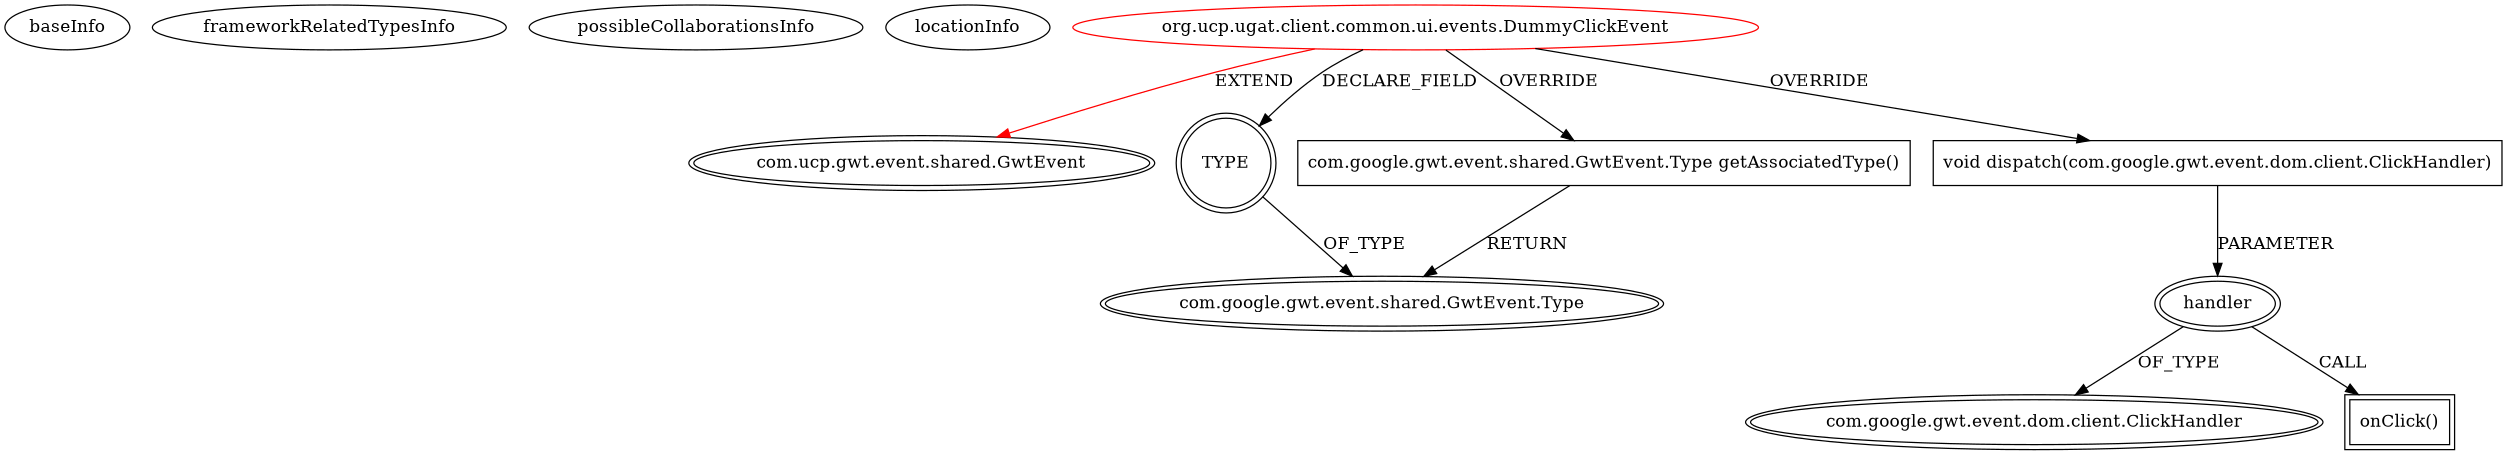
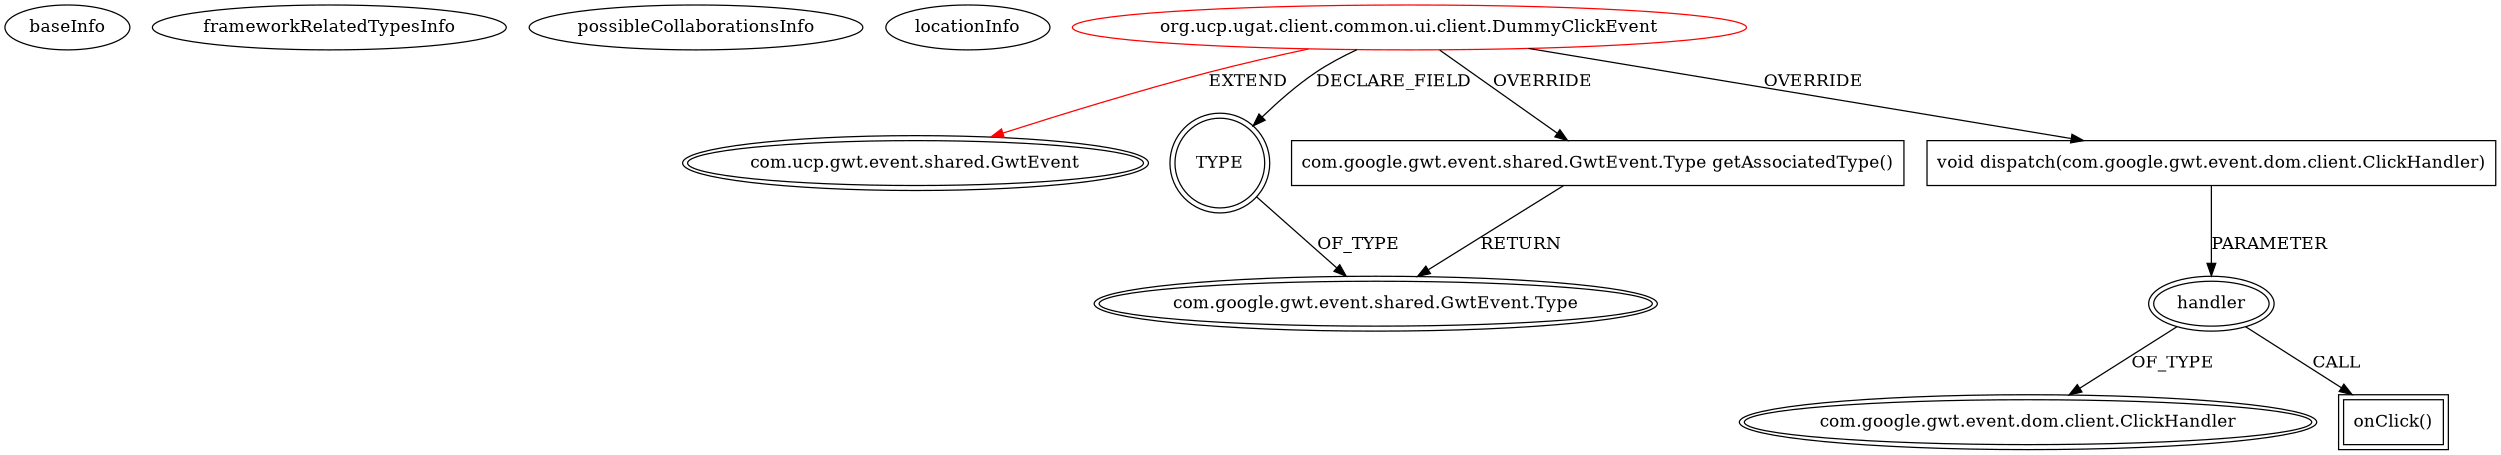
(1416, 27) -> (1409, 27)
